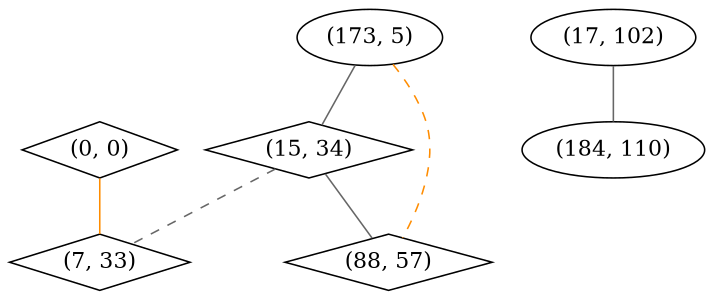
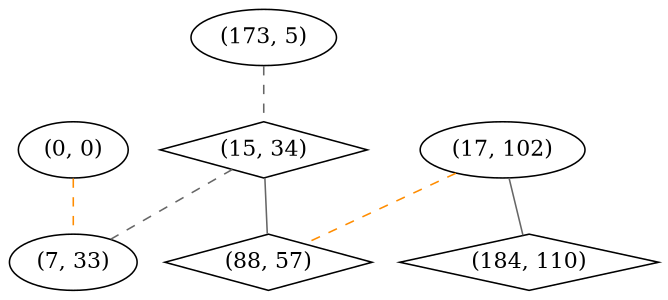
(338, 95) -> (264, 94)
(430, 149) -> (380, 209)
(100, 150) -> (73, 150)
(613, 150) -> (529, 262)
(100, 206) -> (73, 206)
(100, 262) -> (73, 262)
